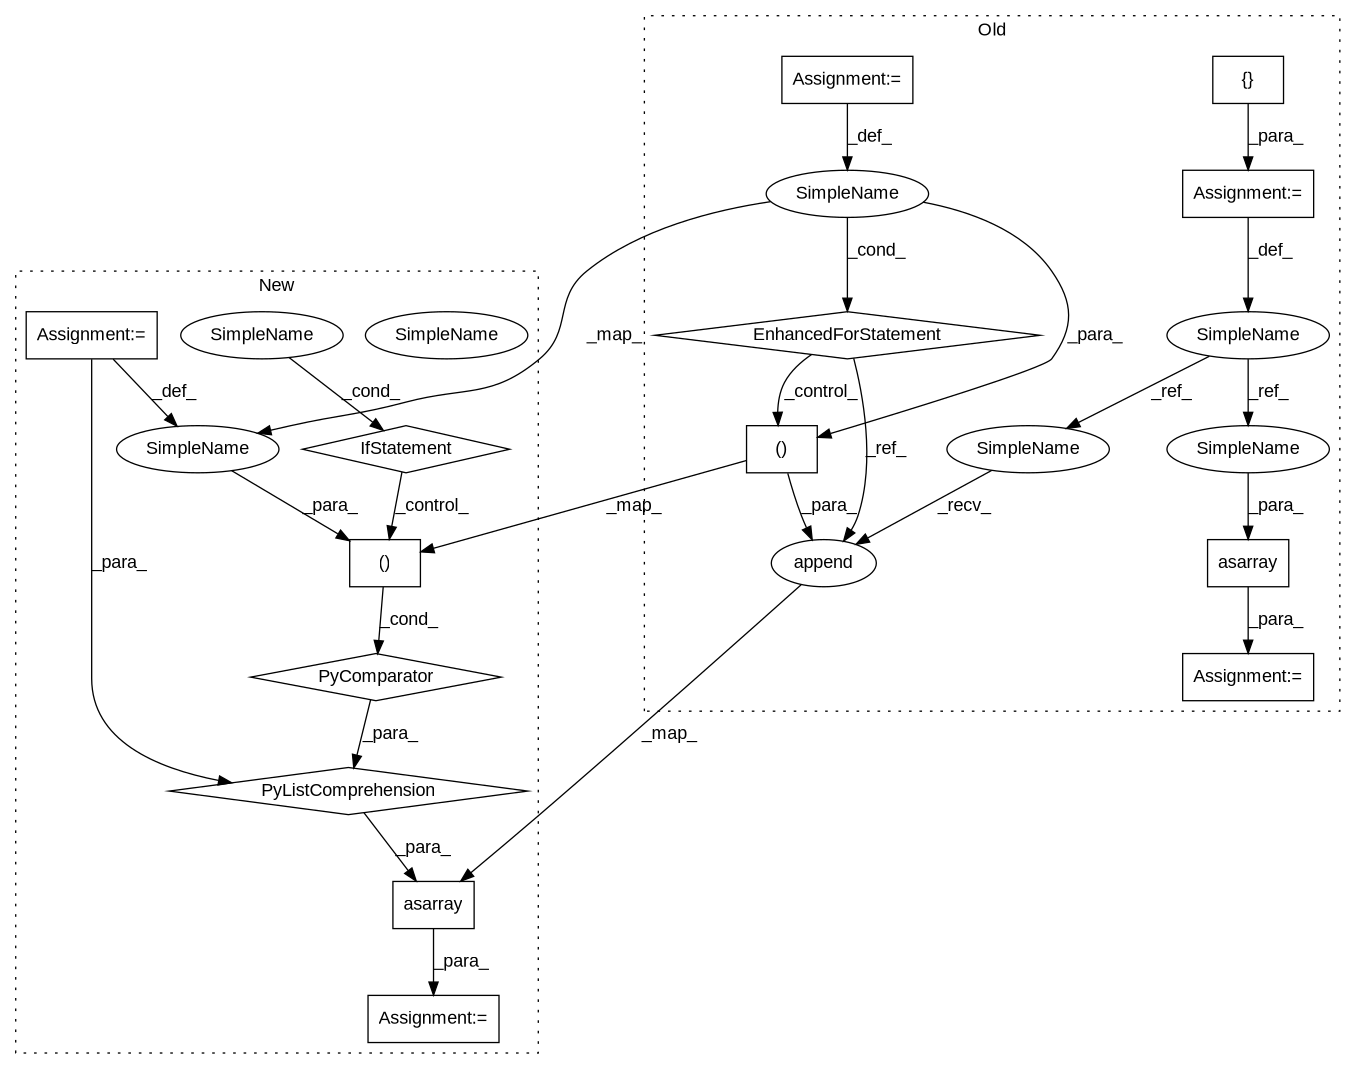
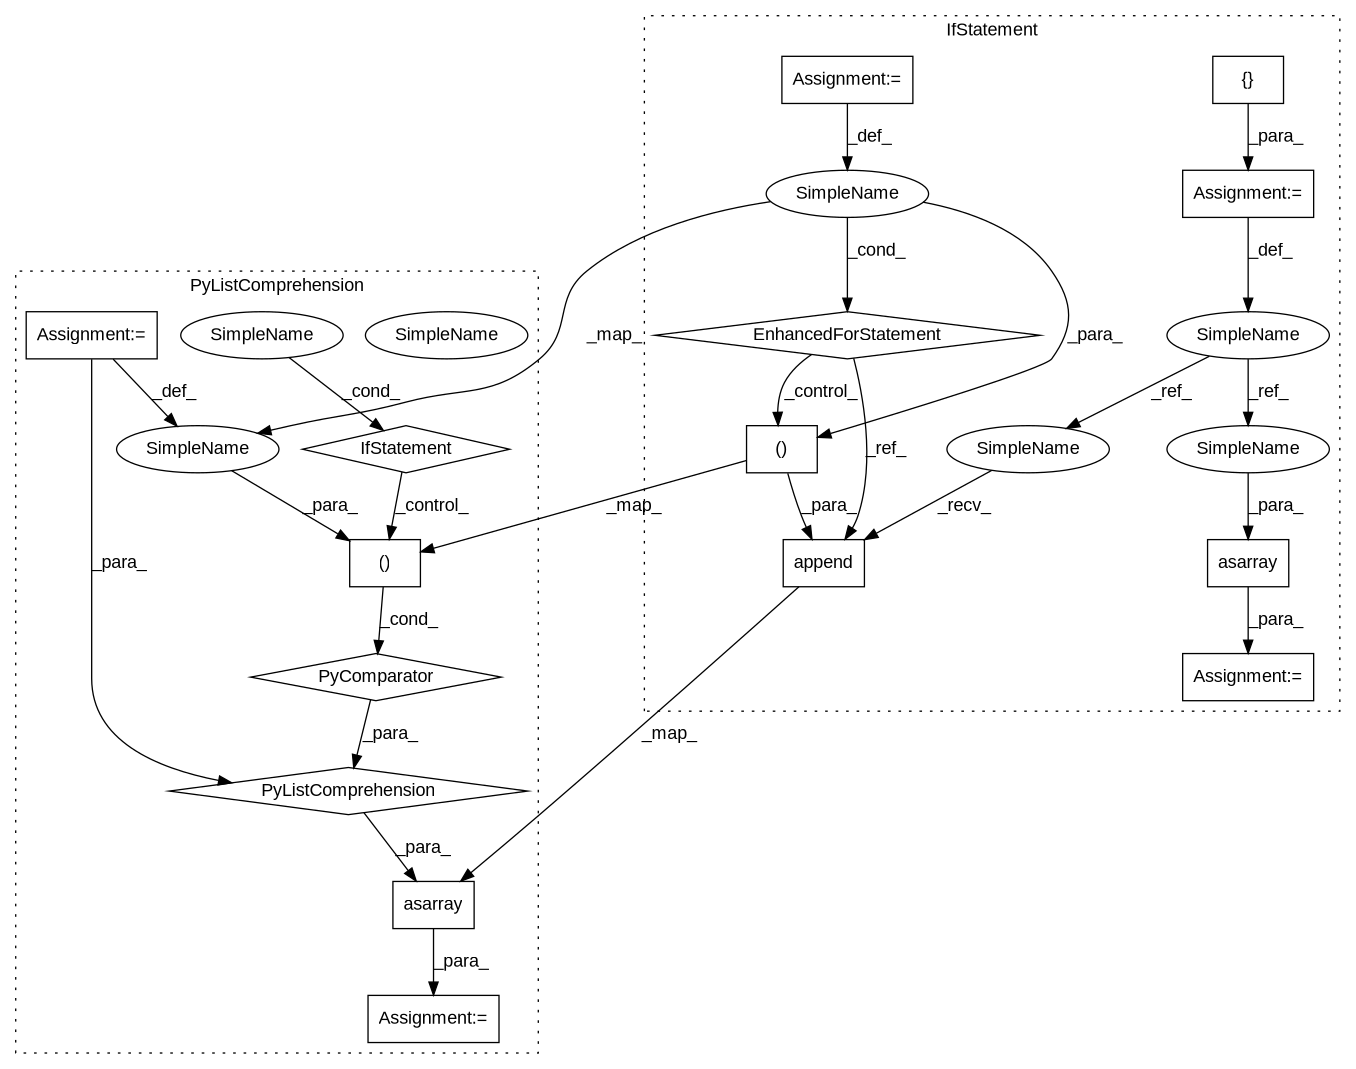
(992, 31) -> (992, 31)
(277, 286) -> (277, 286)
(824, 563) -> (824, 563)
